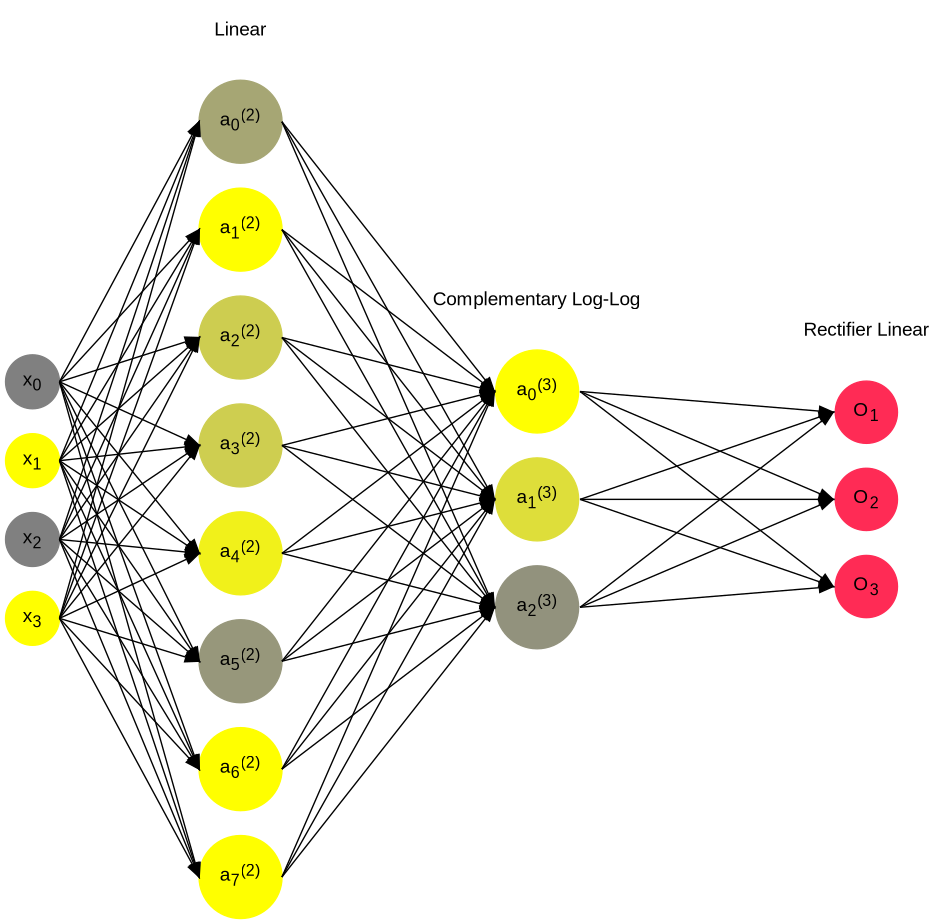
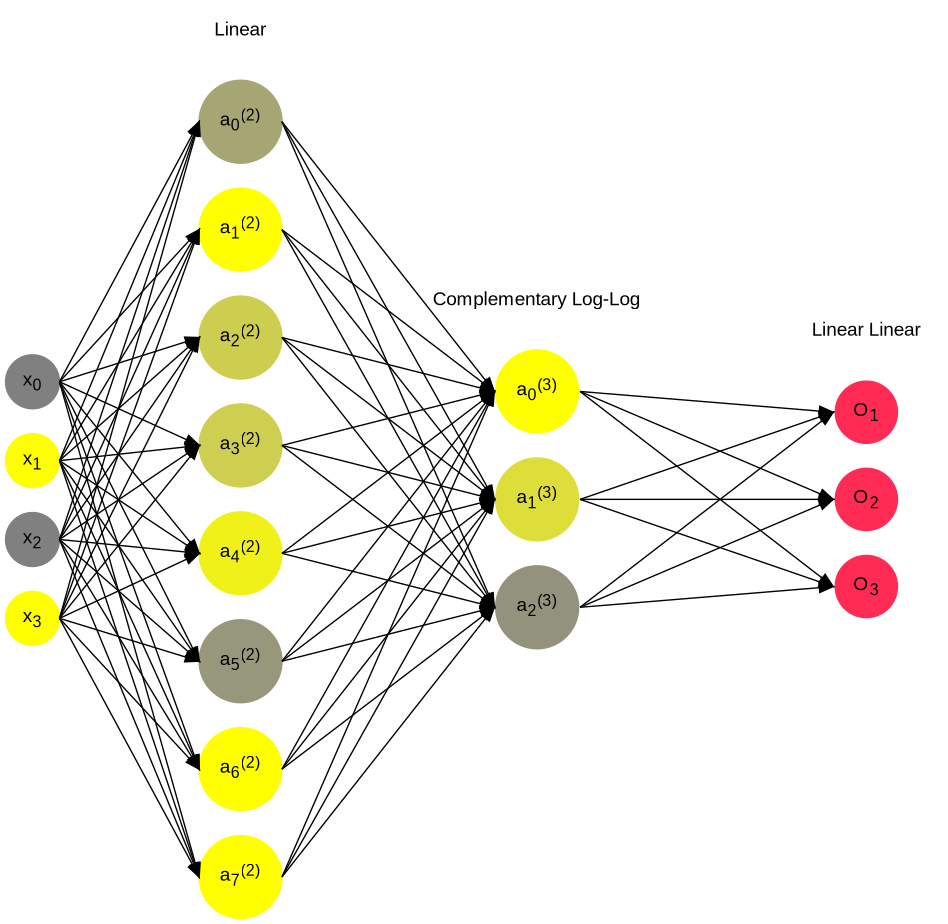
(866, 331) -> (866, 331)
